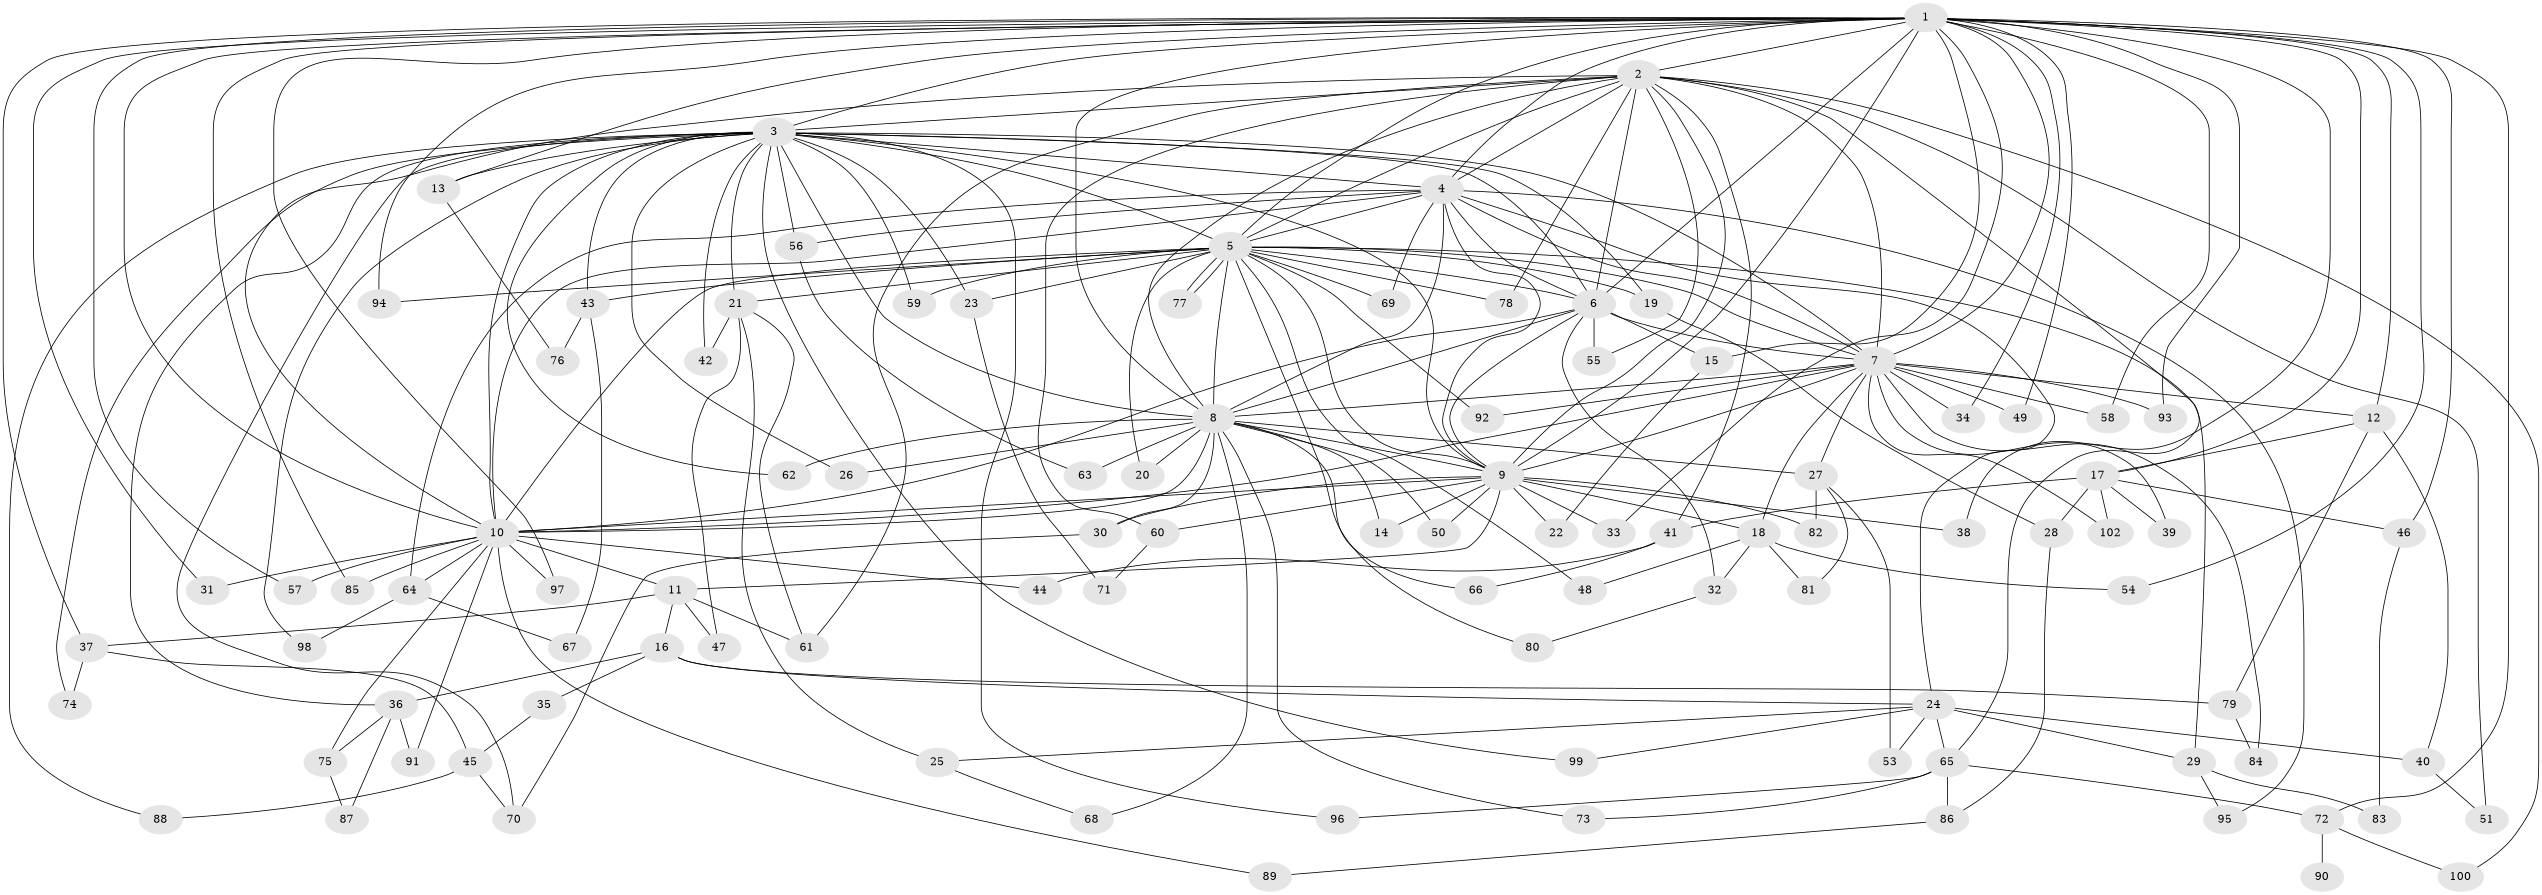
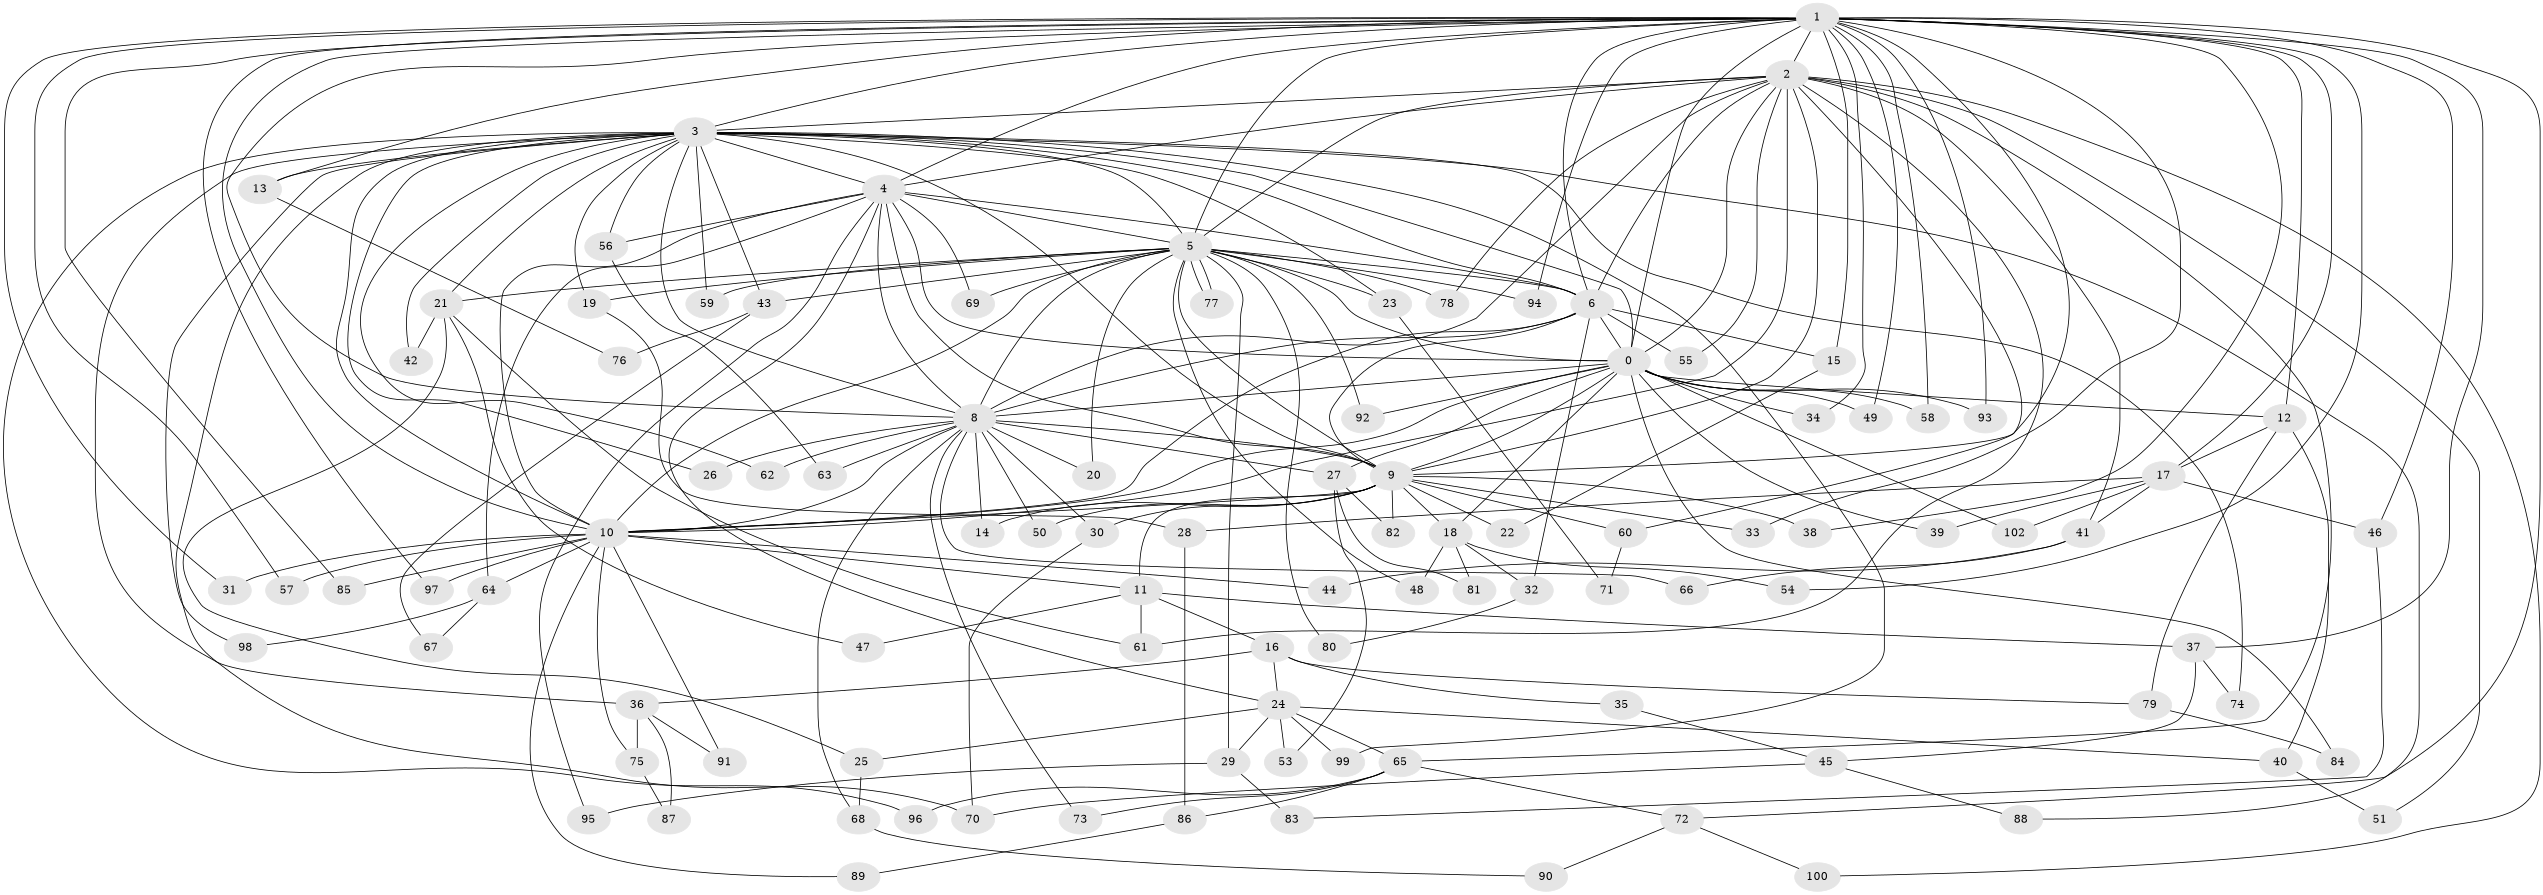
(1875, 361) -> (1629, 361)
none -> (1198, 866)
